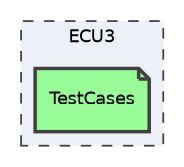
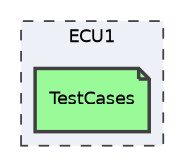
(92, 38) -> (92, 38)
